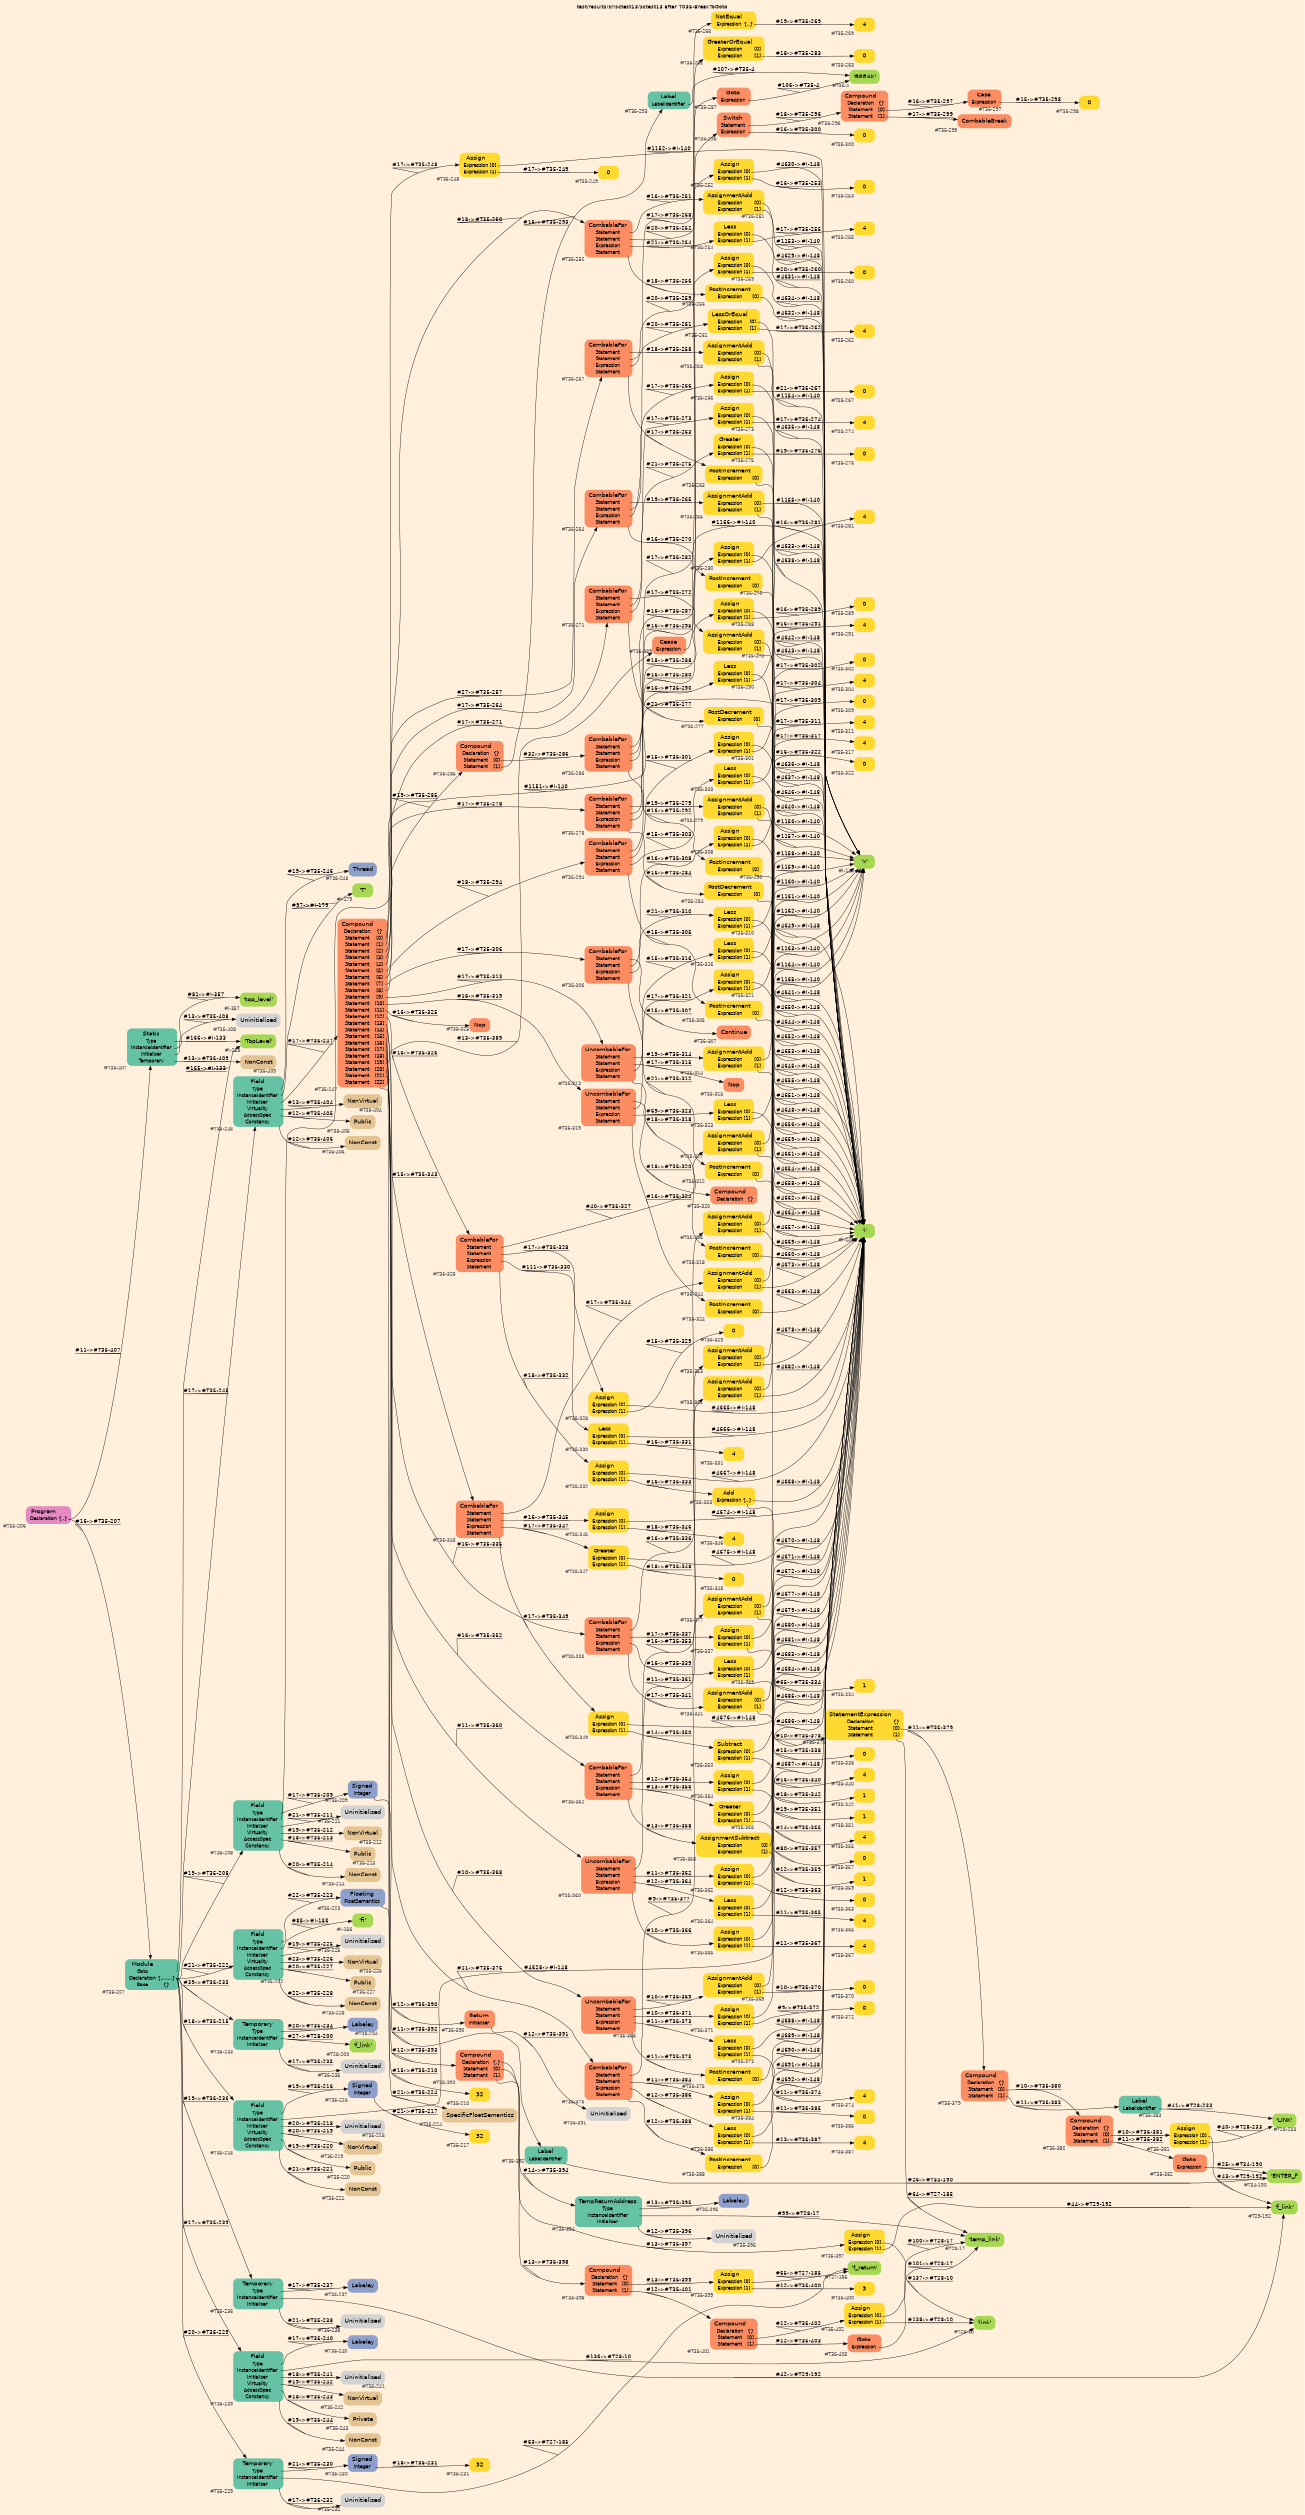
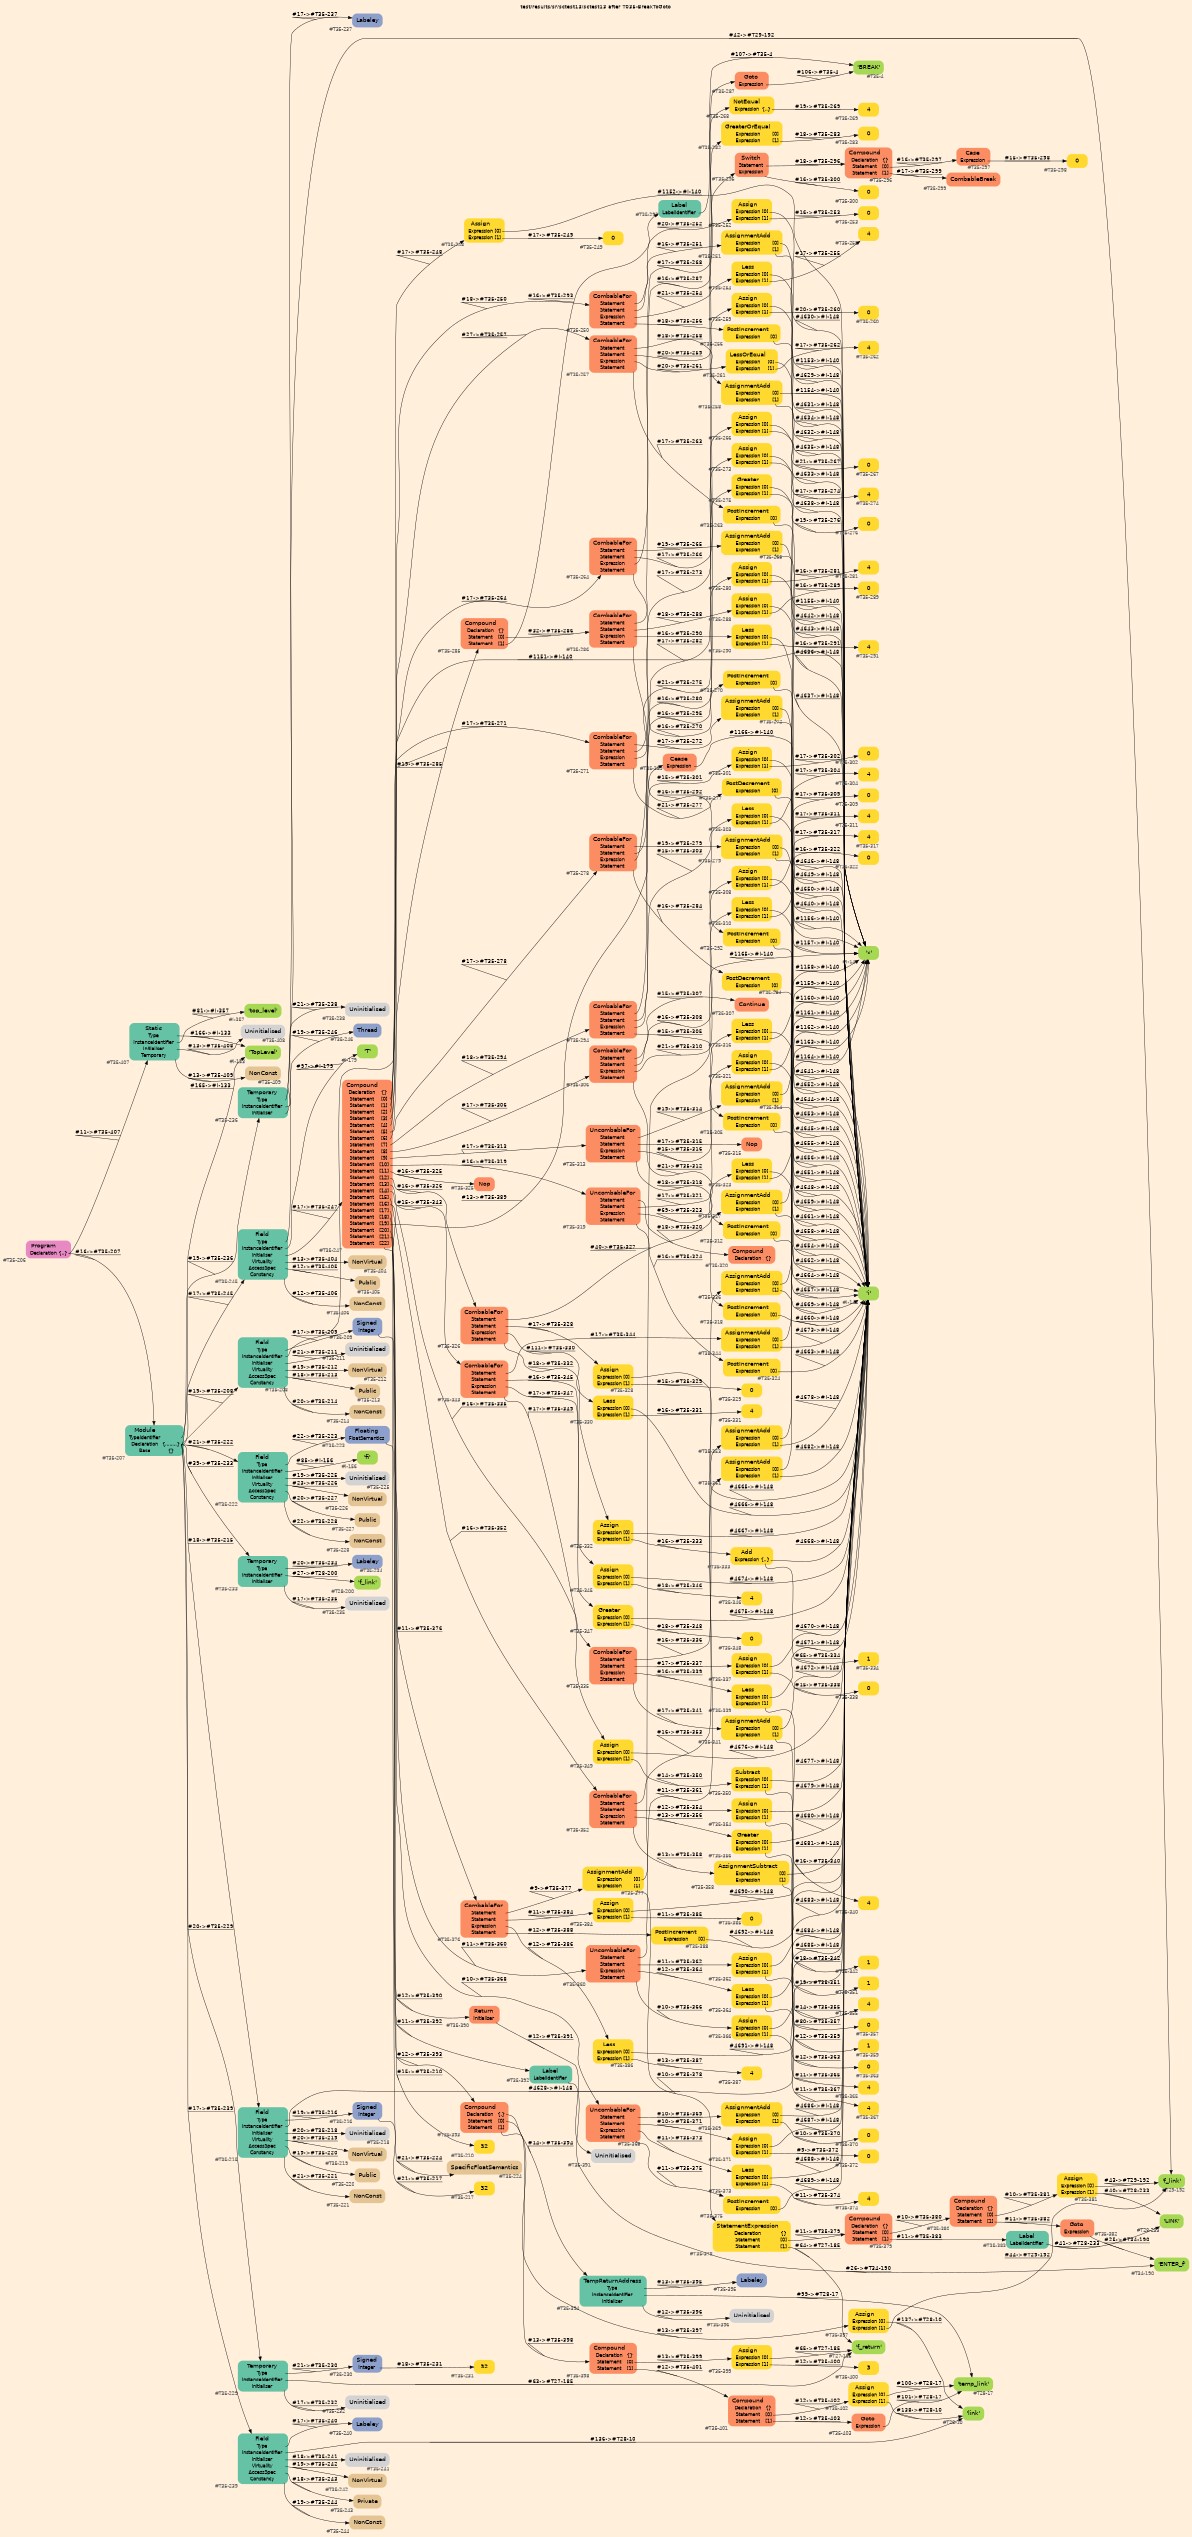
(142, 1972) -> (145, 1438)
(905, 1999) -> (835, 2283)
